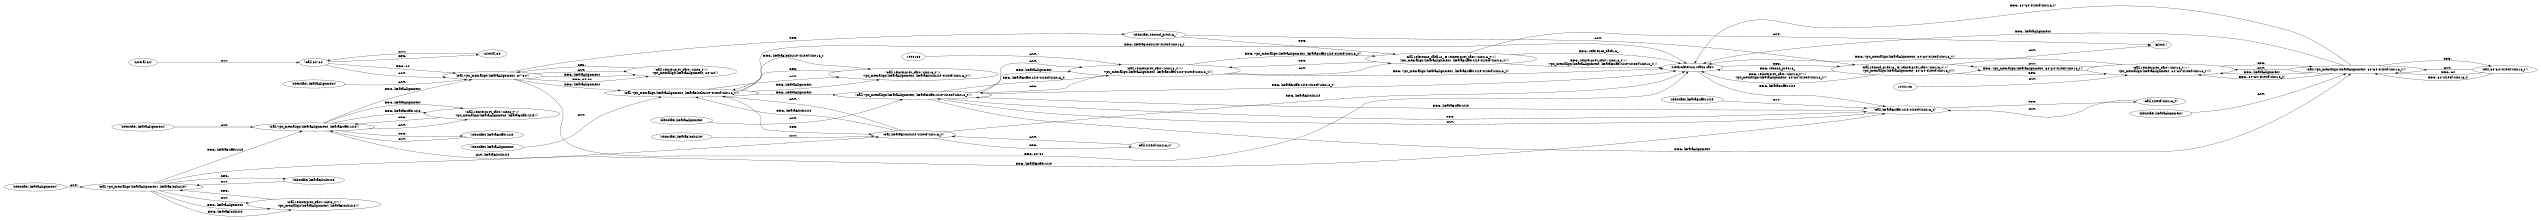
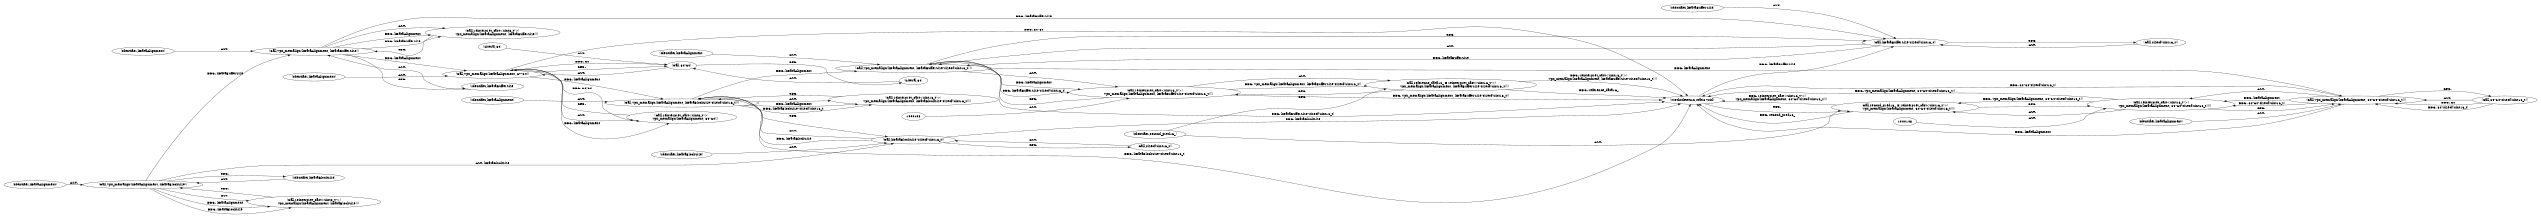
(815, 40) -> (600, 69)
(2161, 45) -> none
(1692, 67) -> (1692, 100)
